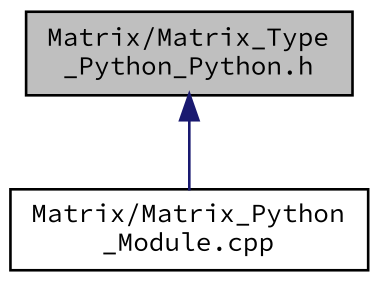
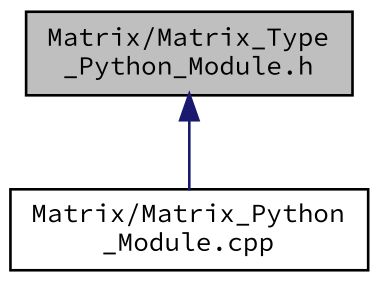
(189, 54) -> (189, 54)
